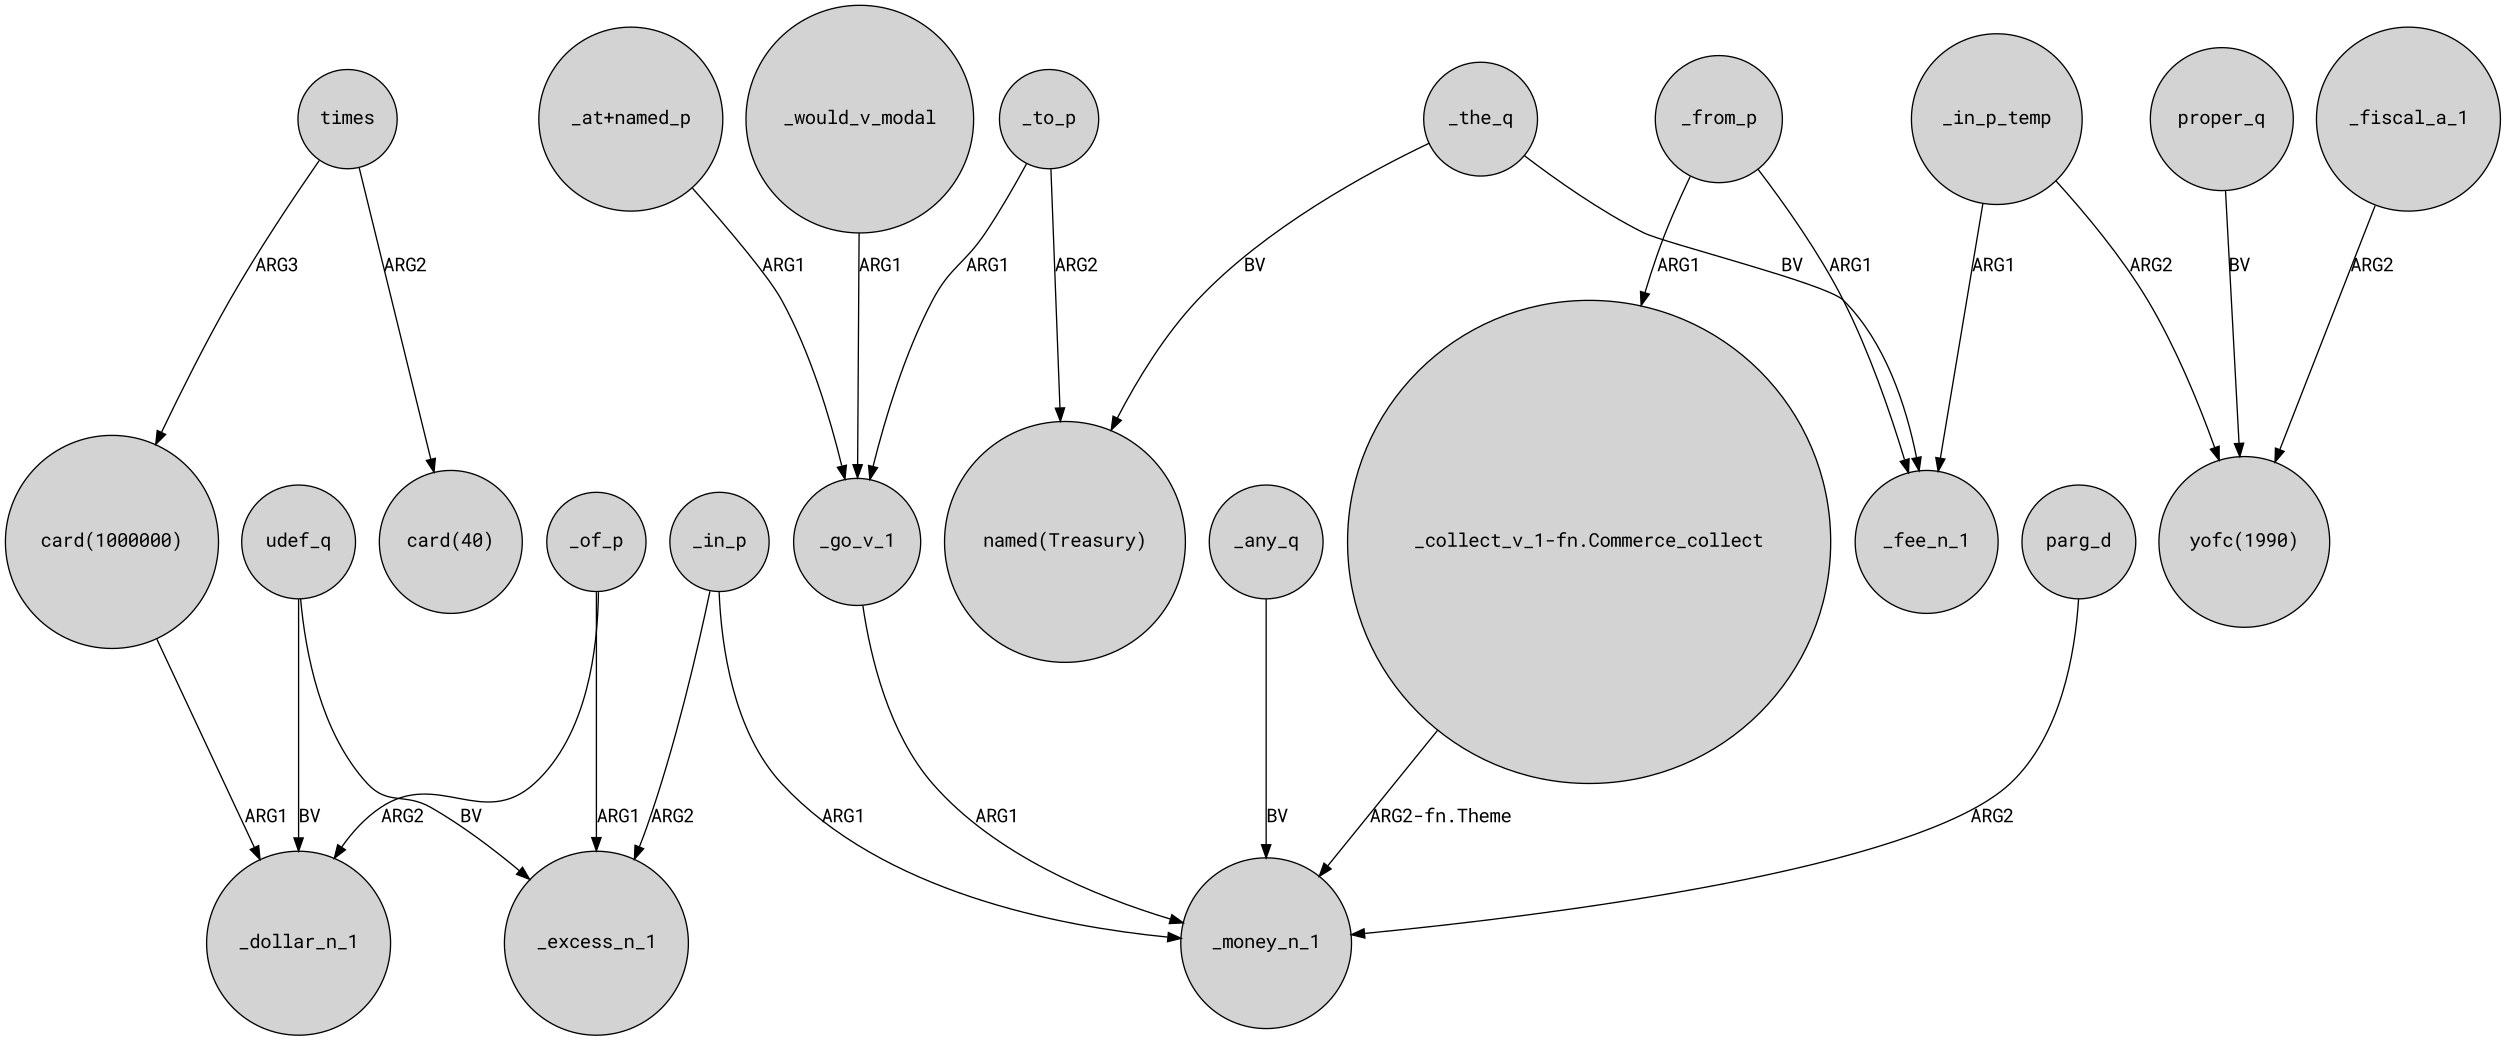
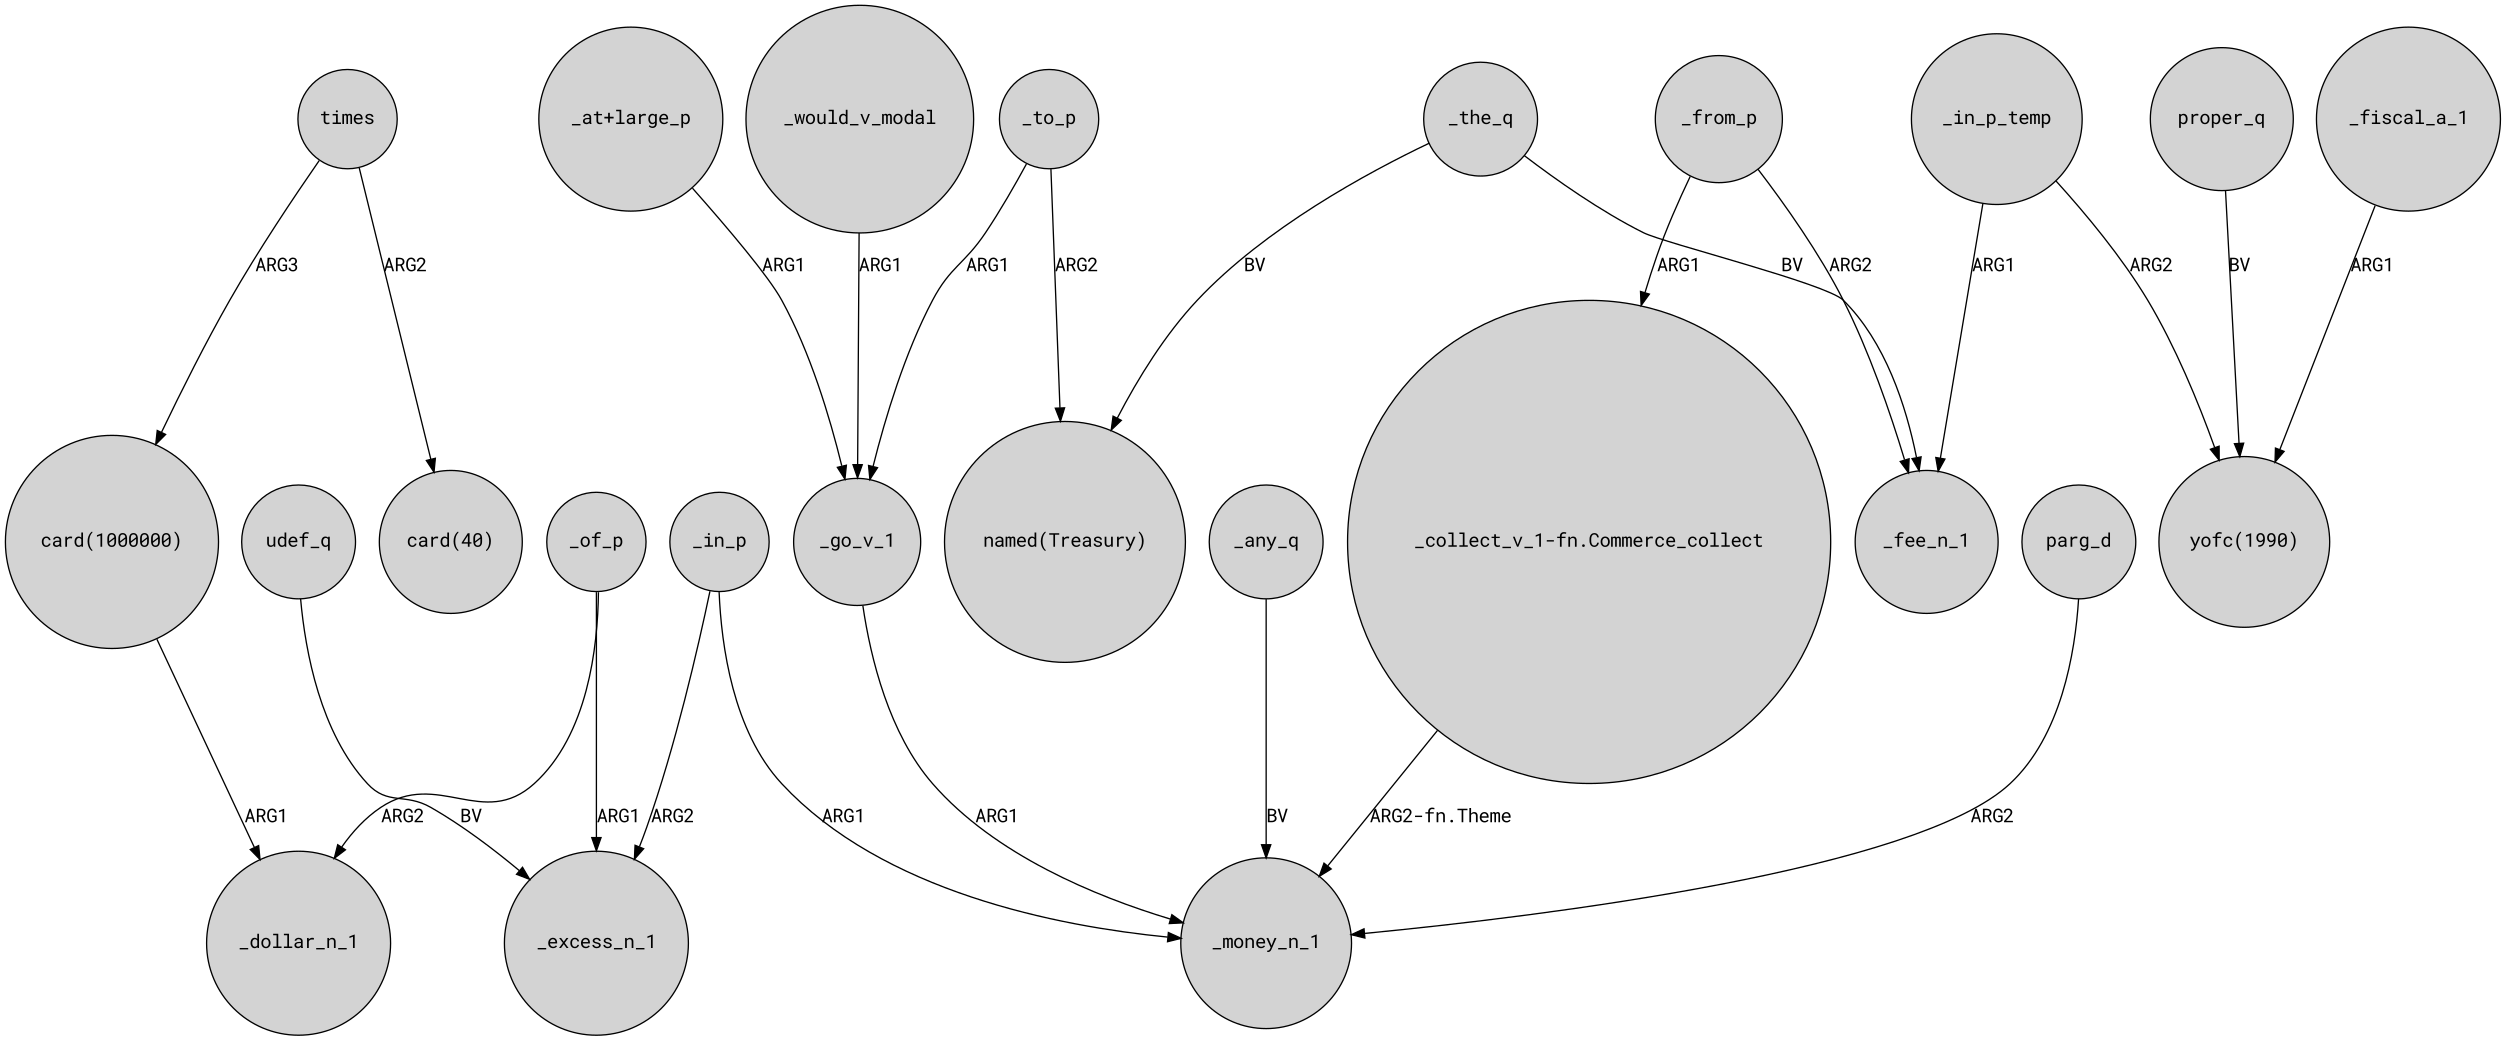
(631, 119) -> (631, 119)
(1851, 266) -> (1851, 266)
(2373, 266) -> (2373, 266)
(299, 718) -> none
